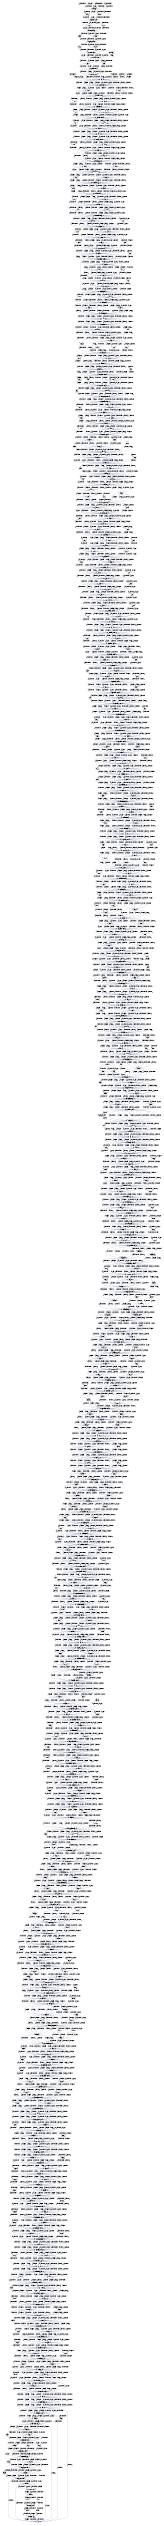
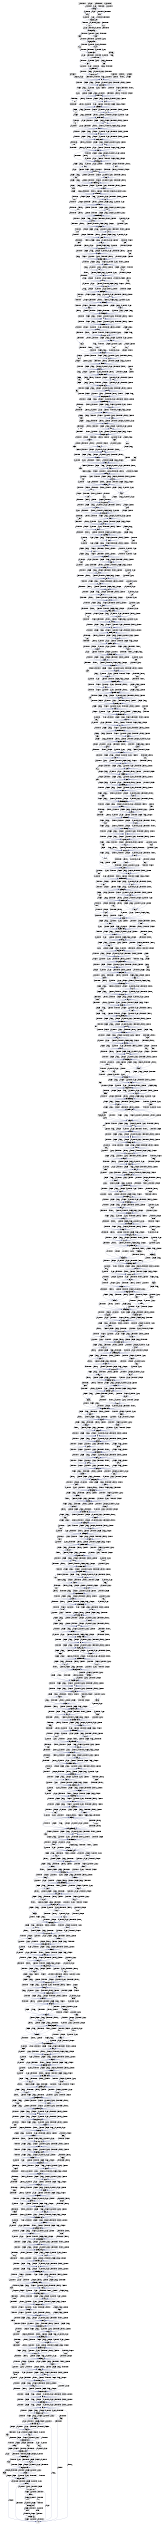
(119, 453) -> (125, 456)
(96, 676) -> none
(111, 1078) -> none
